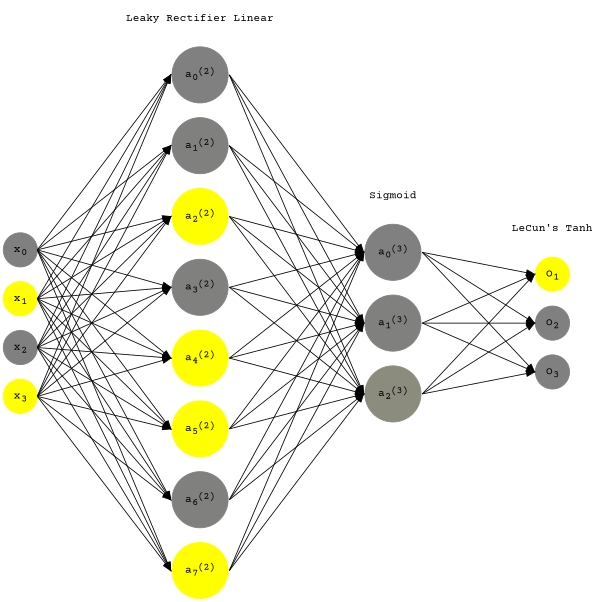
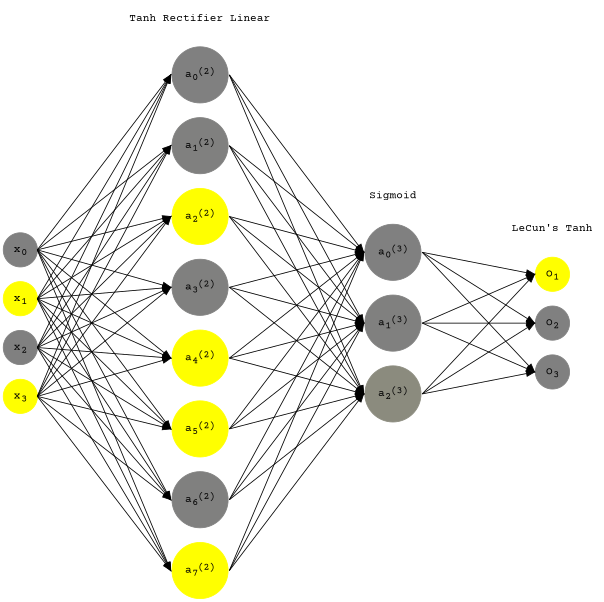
(200, 18) -> (200, 18)
